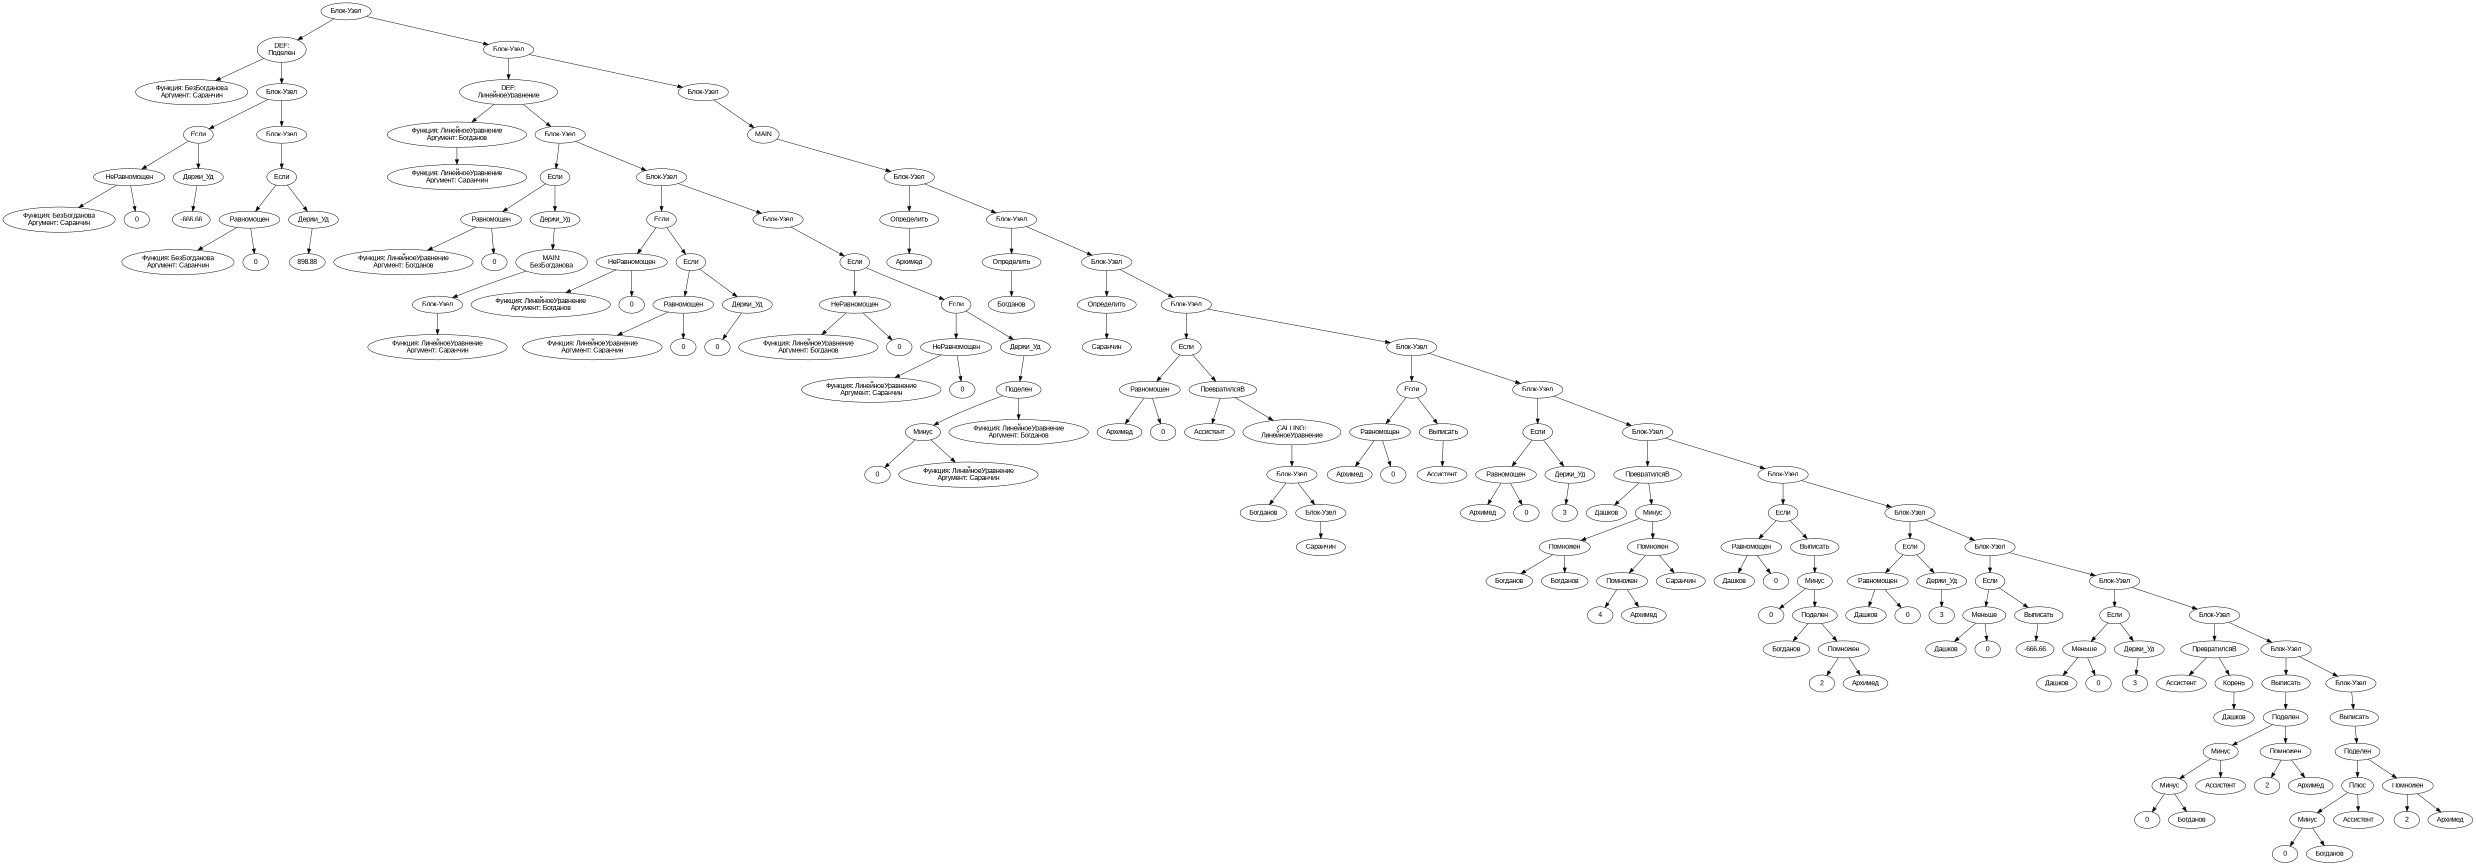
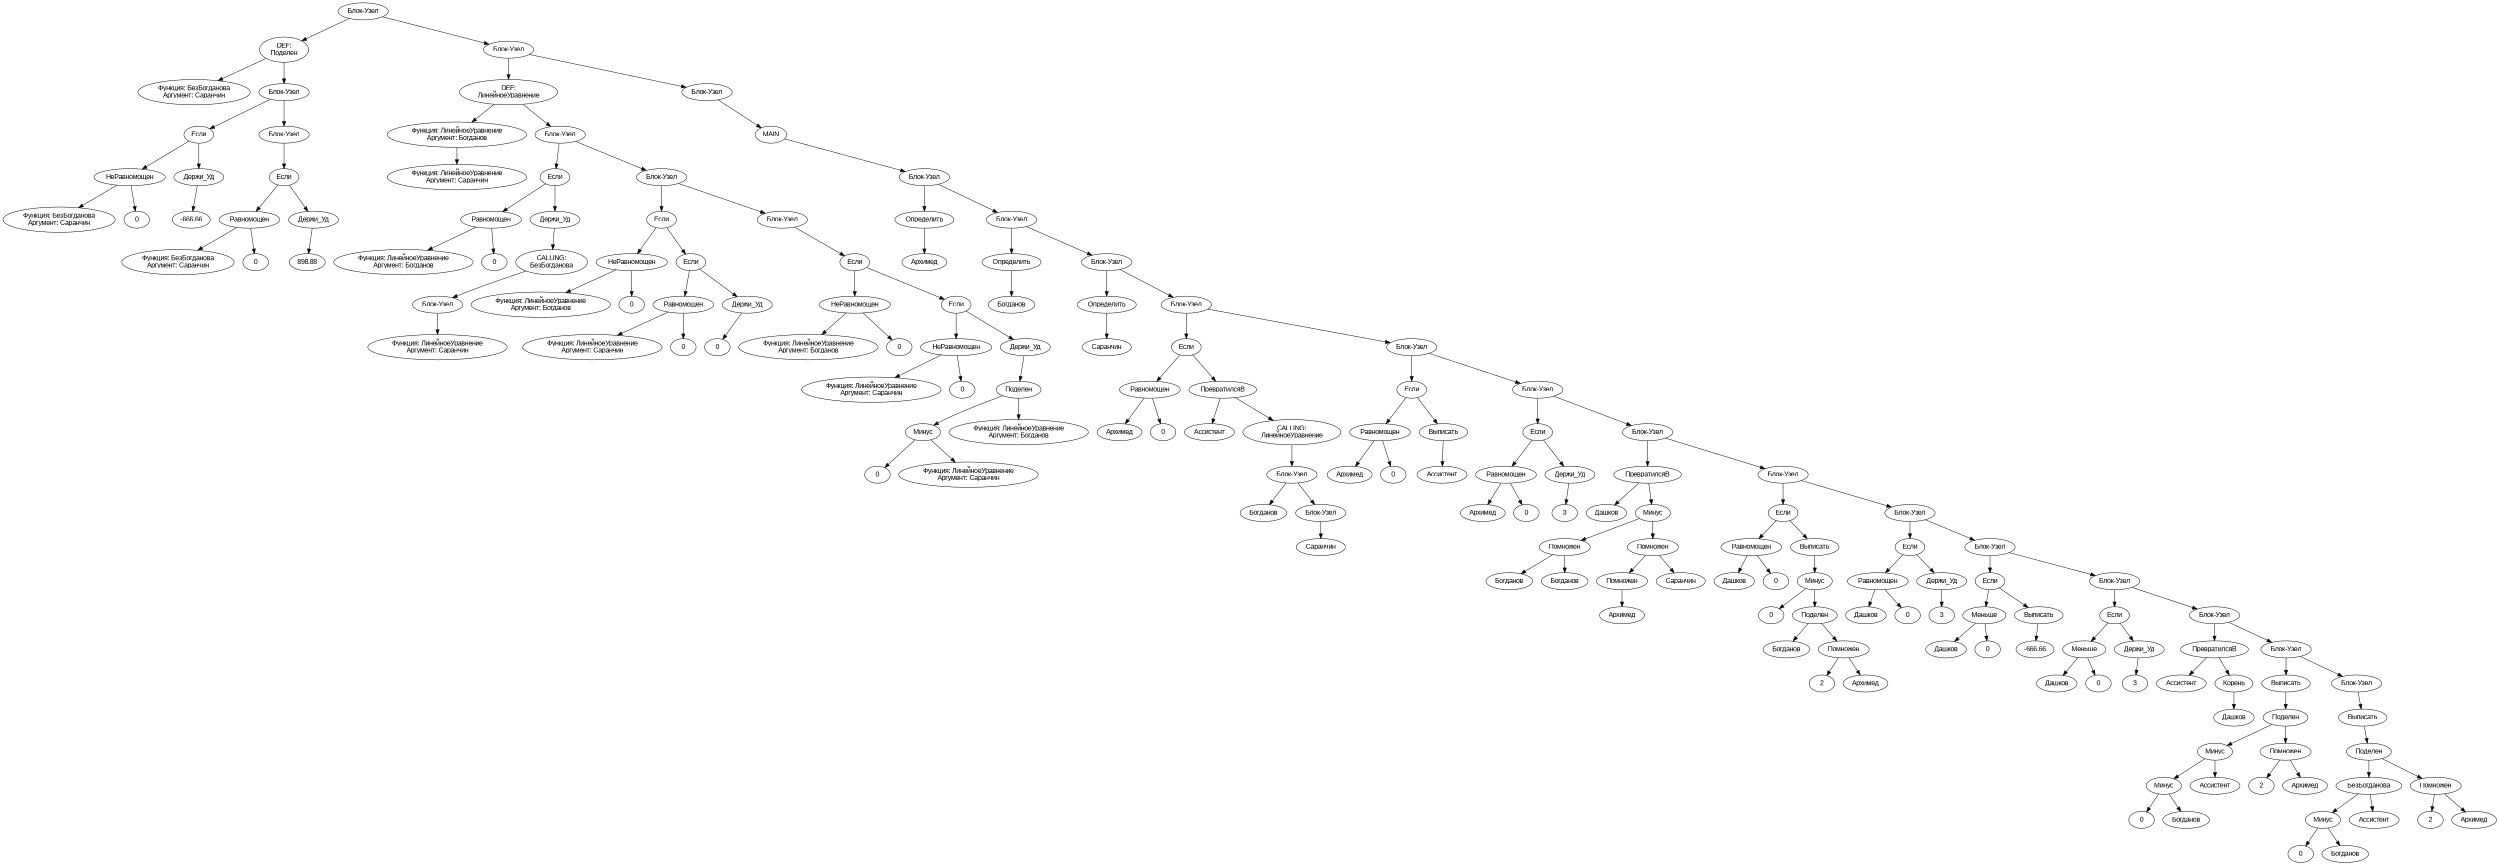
(552, 262) -> (552, 262)
(1600, 615) -> none
(2358, 786) -> (2369, 786)
